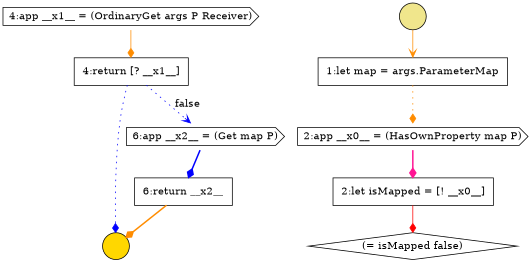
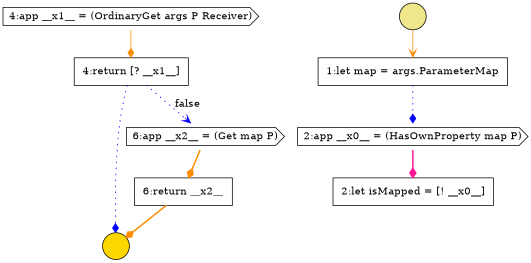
(413, 100) -> (413, 100)
(196, 160) -> (196, 160)
(413, 246) -> none
